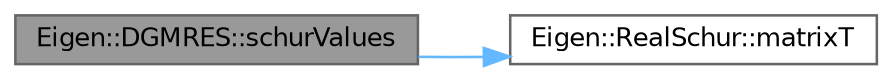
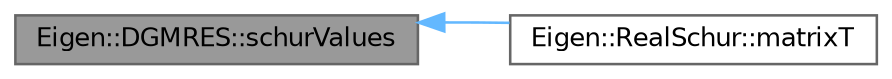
(451, 57) -> (477, 23)
